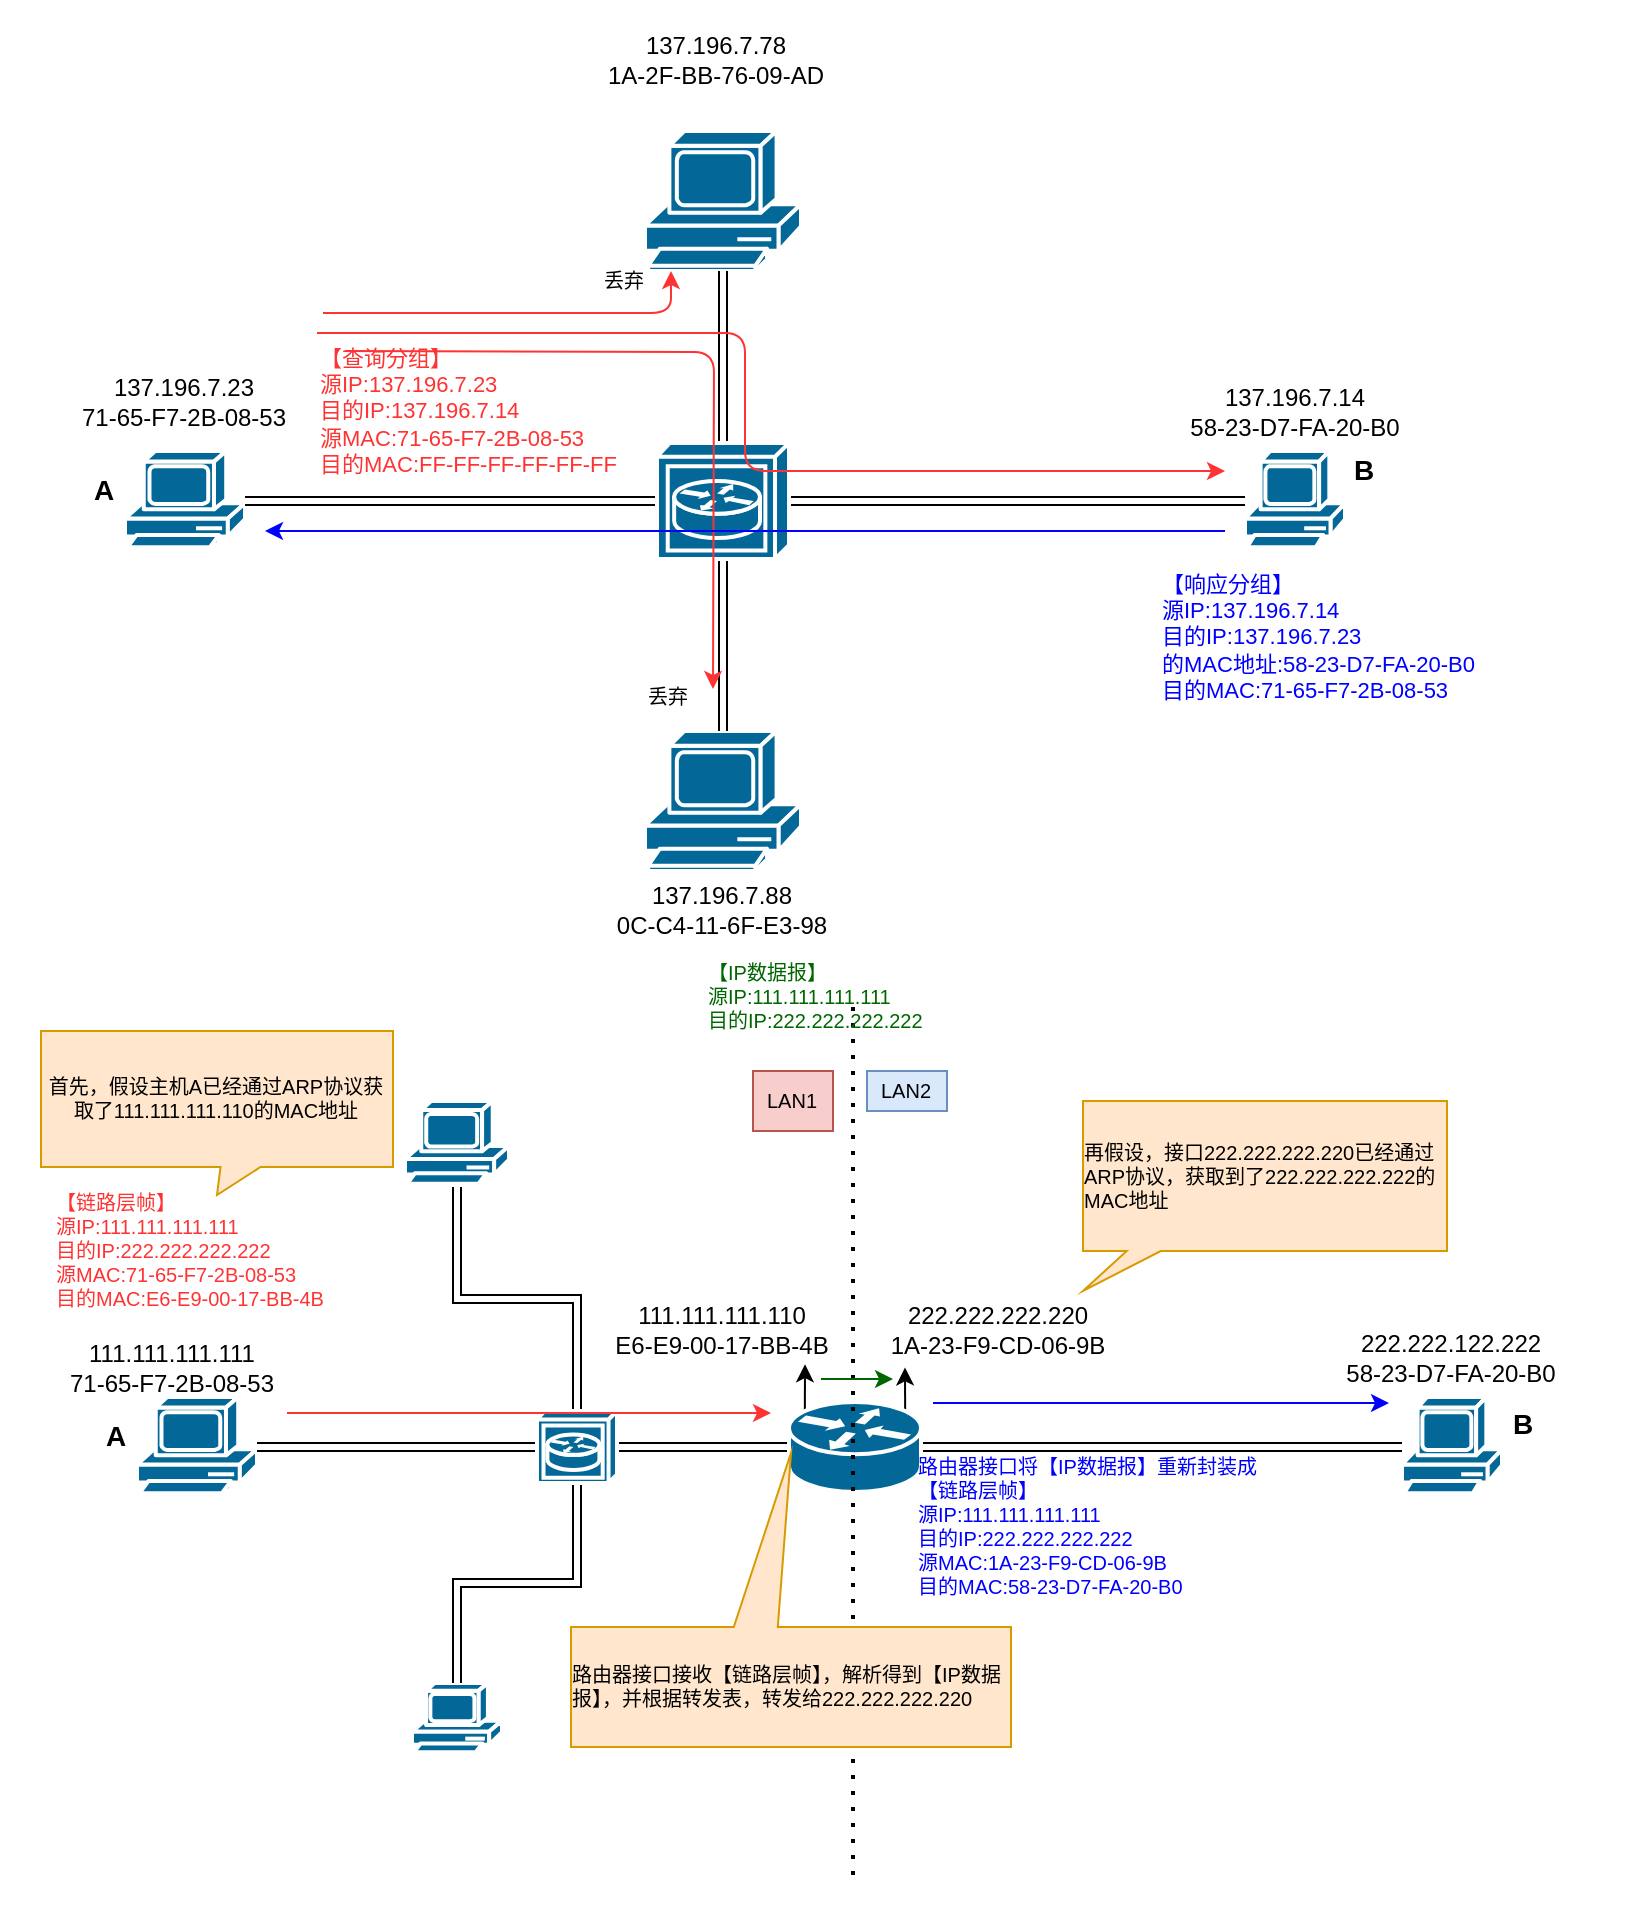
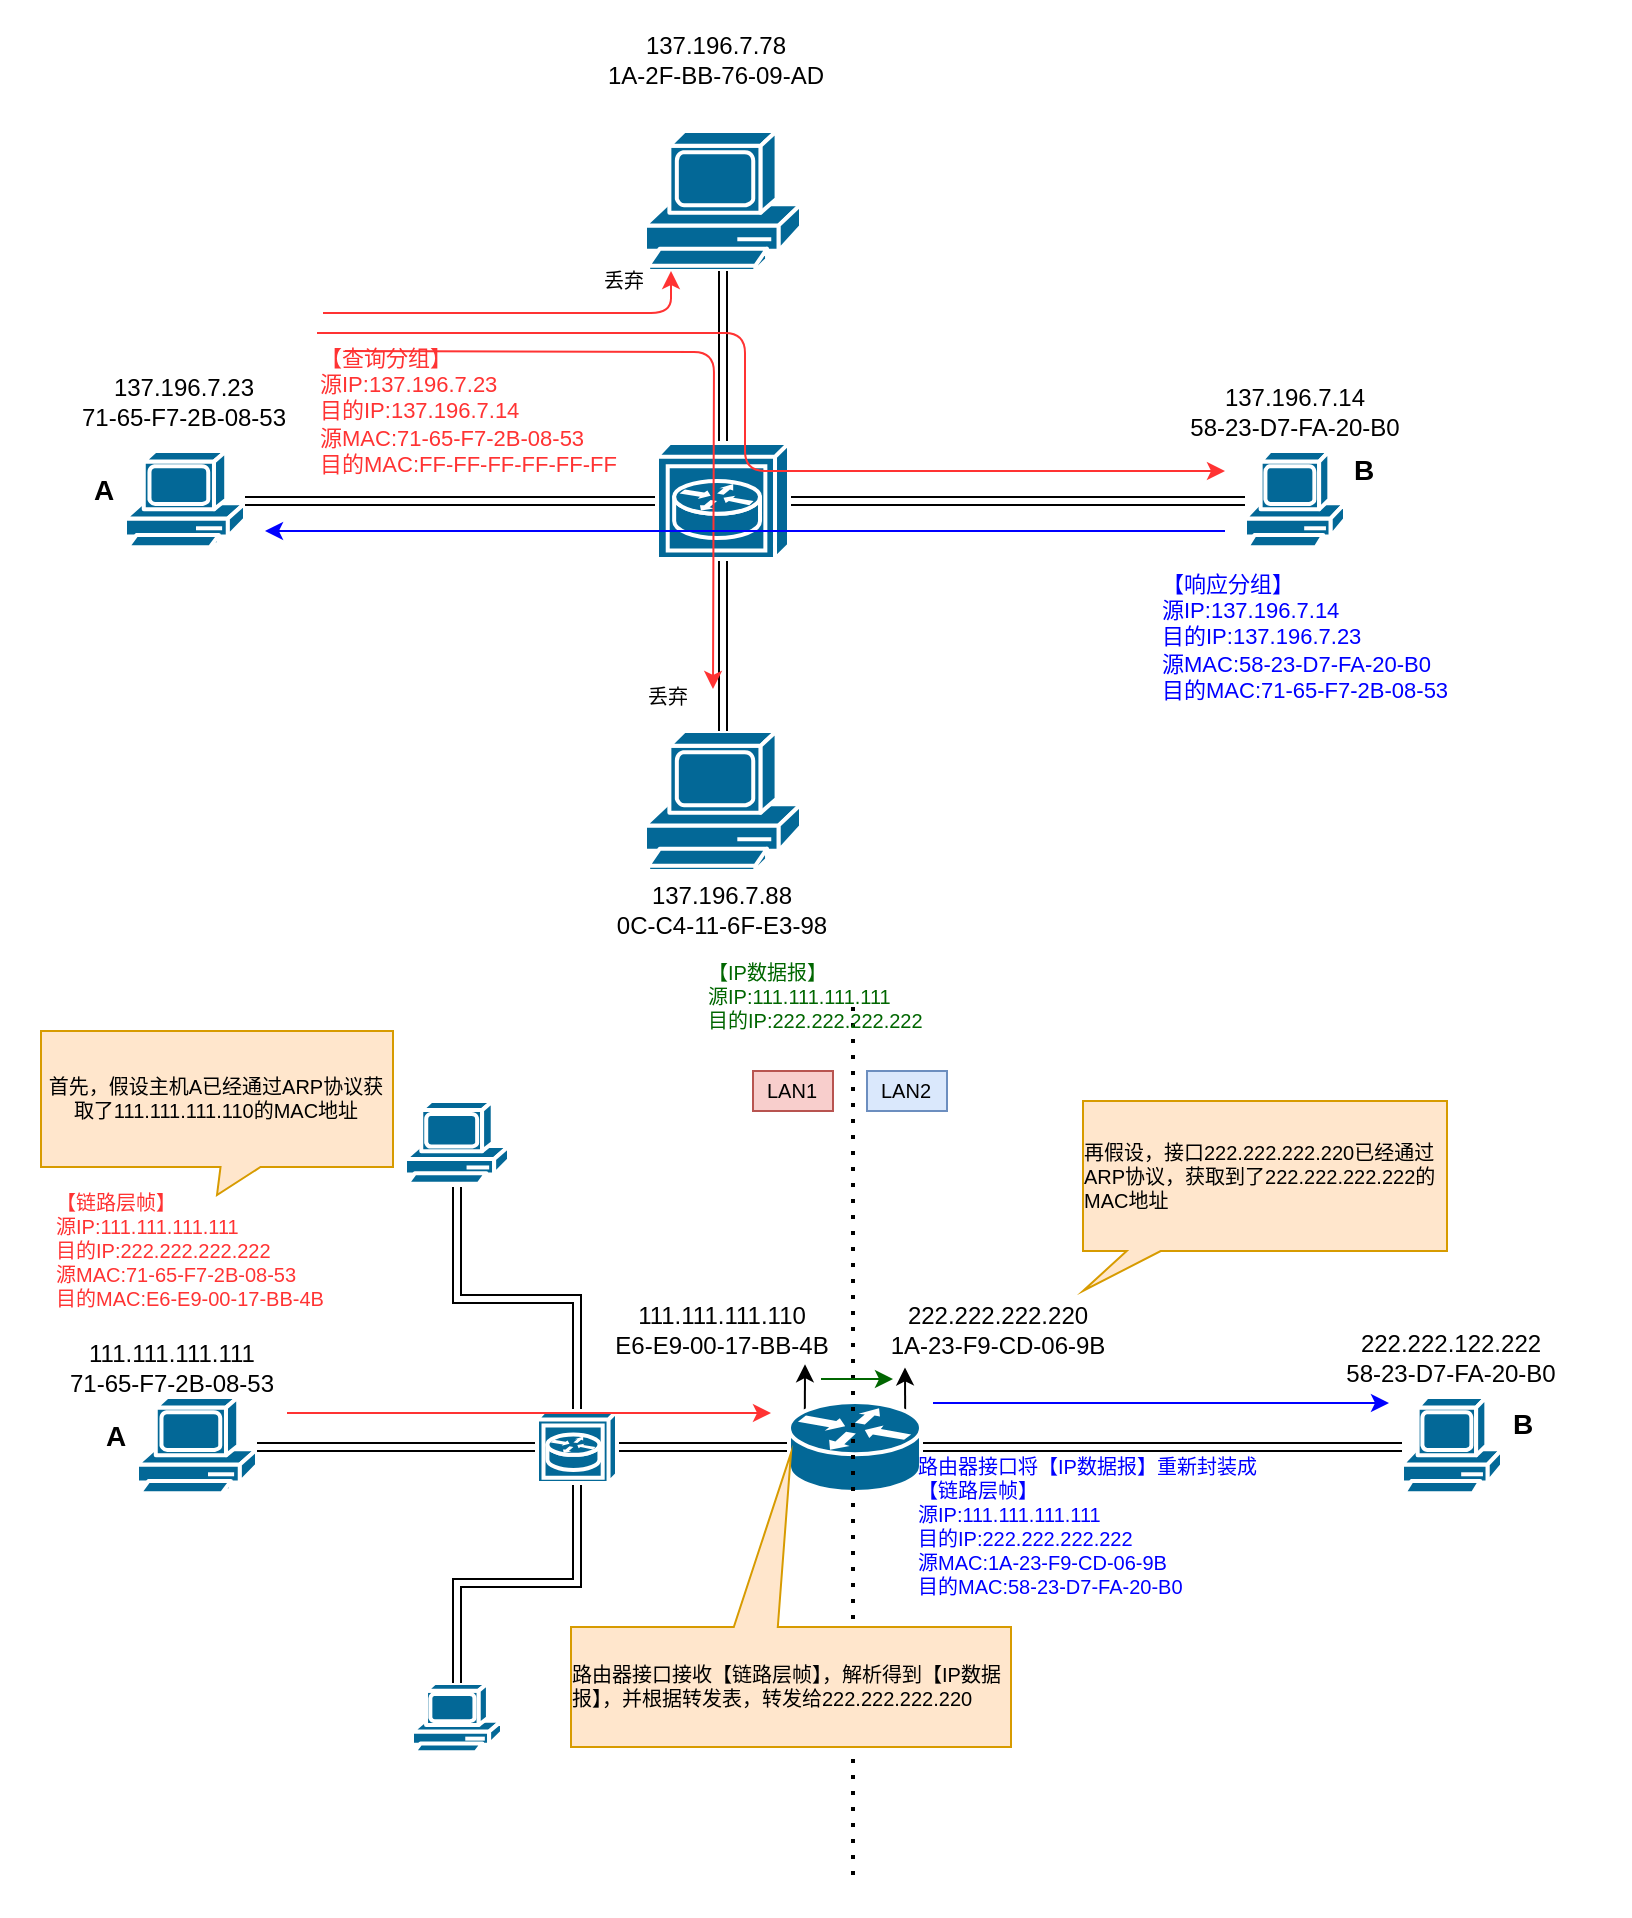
(1308, 633) -> (1298, 633)
(793, 1101) -> (793, 1091)
